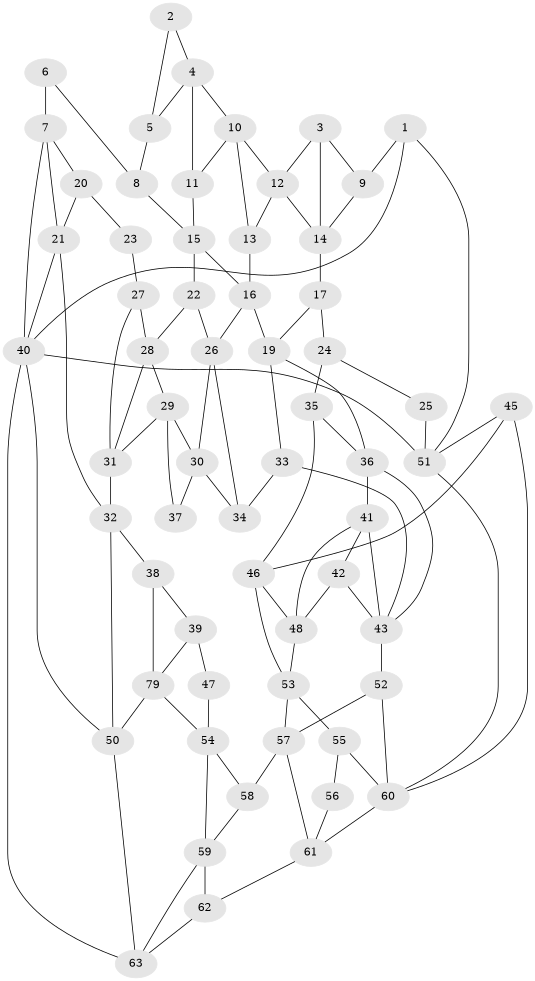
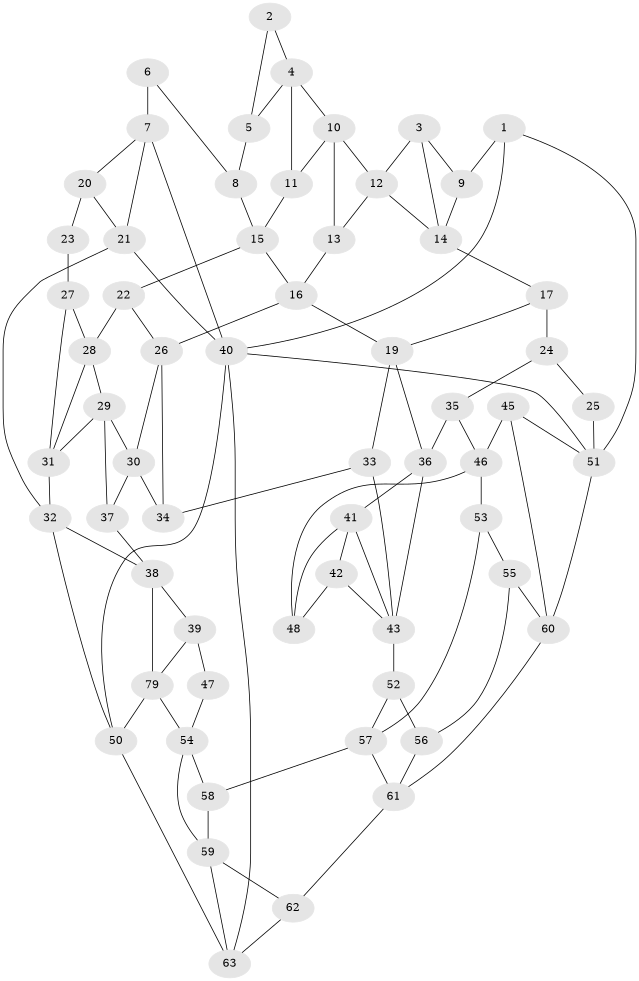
none -> (130, 546)
(292, 657) -> none
(385, 741) -> (405, 709)
